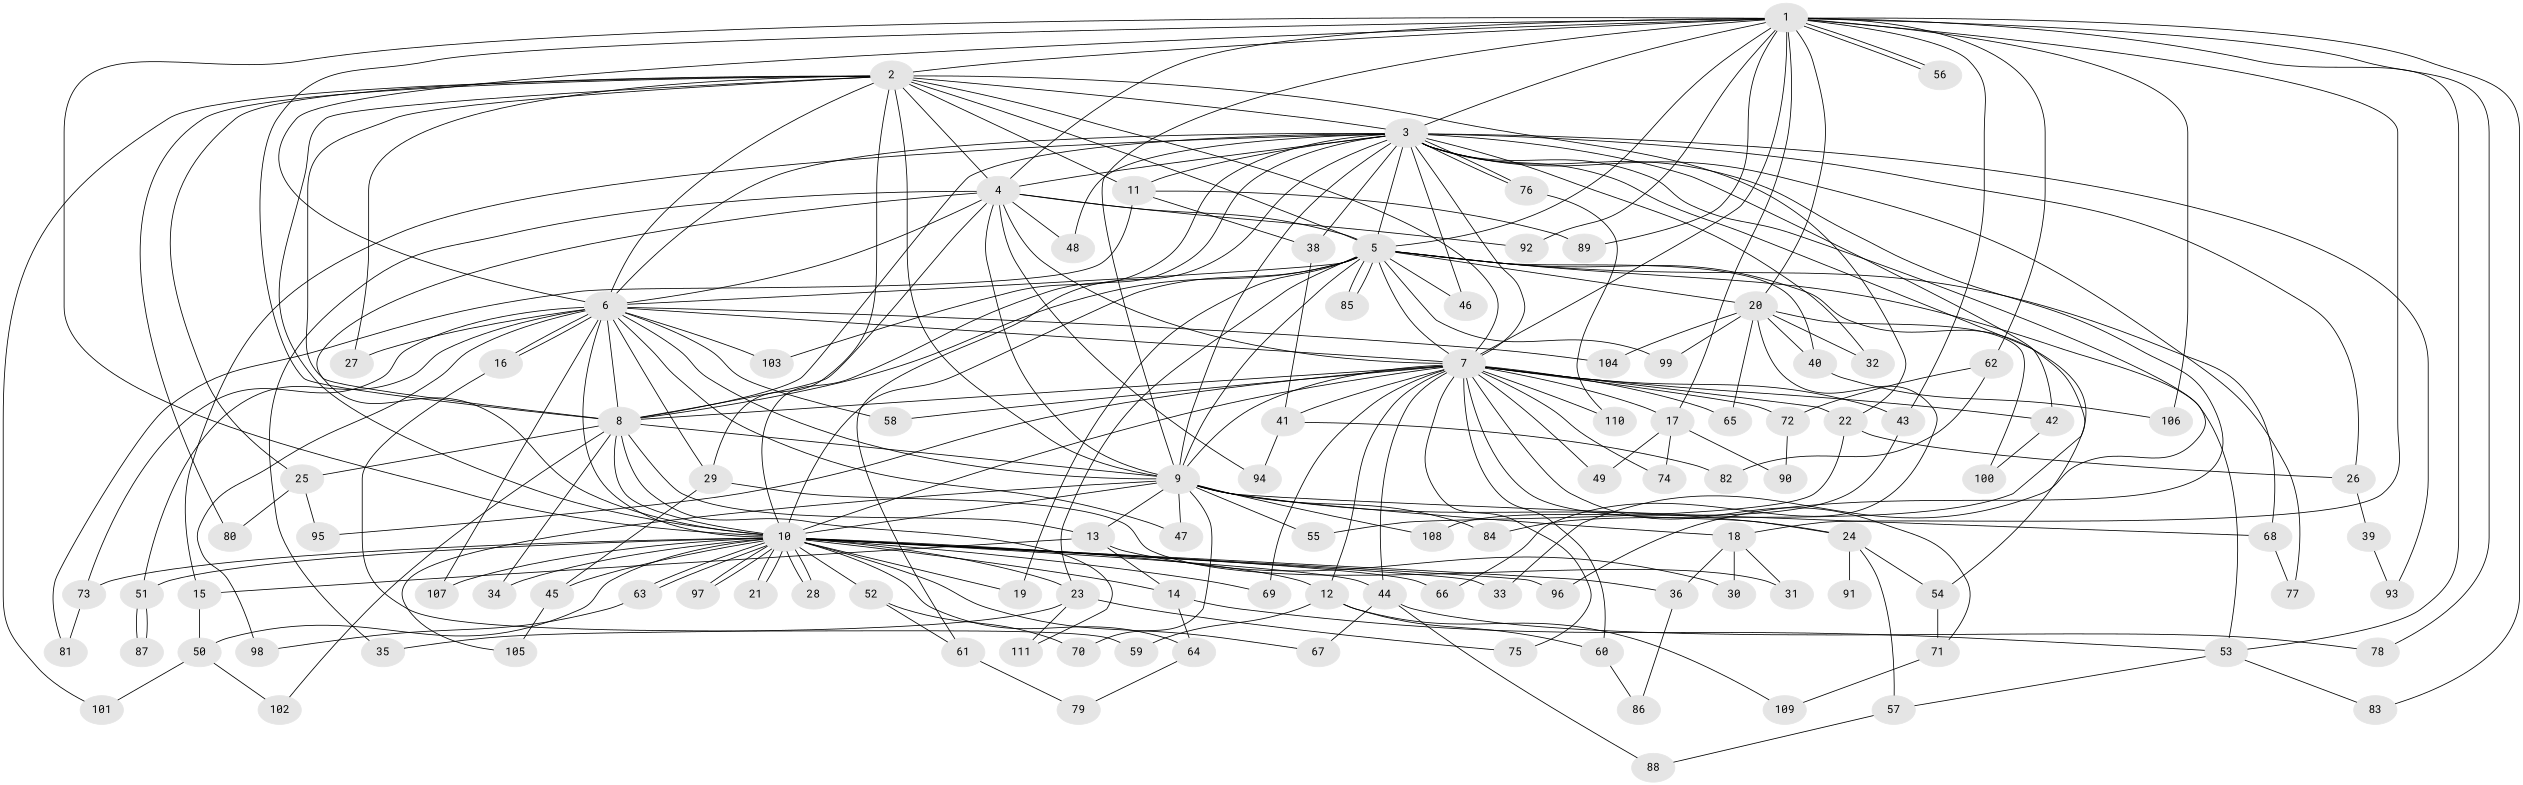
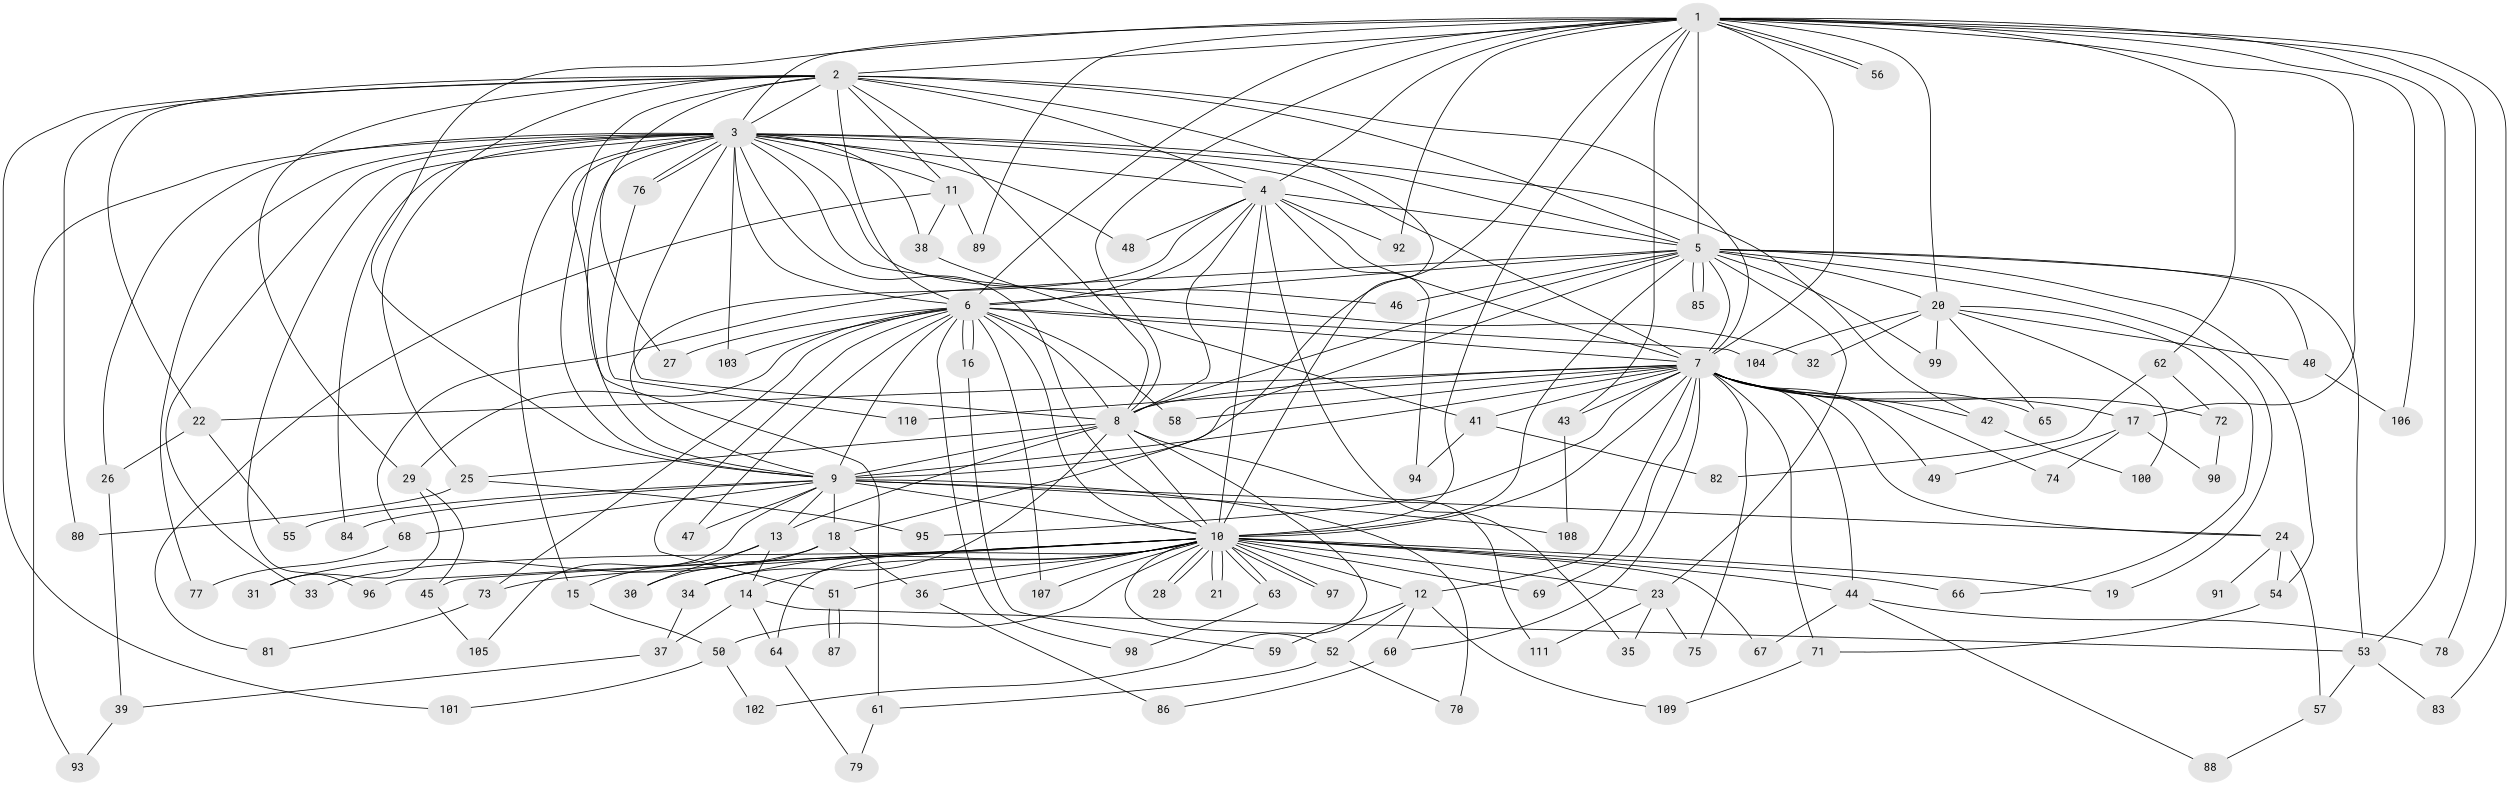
none -> (1382, 620)
none -> (661, 652)
